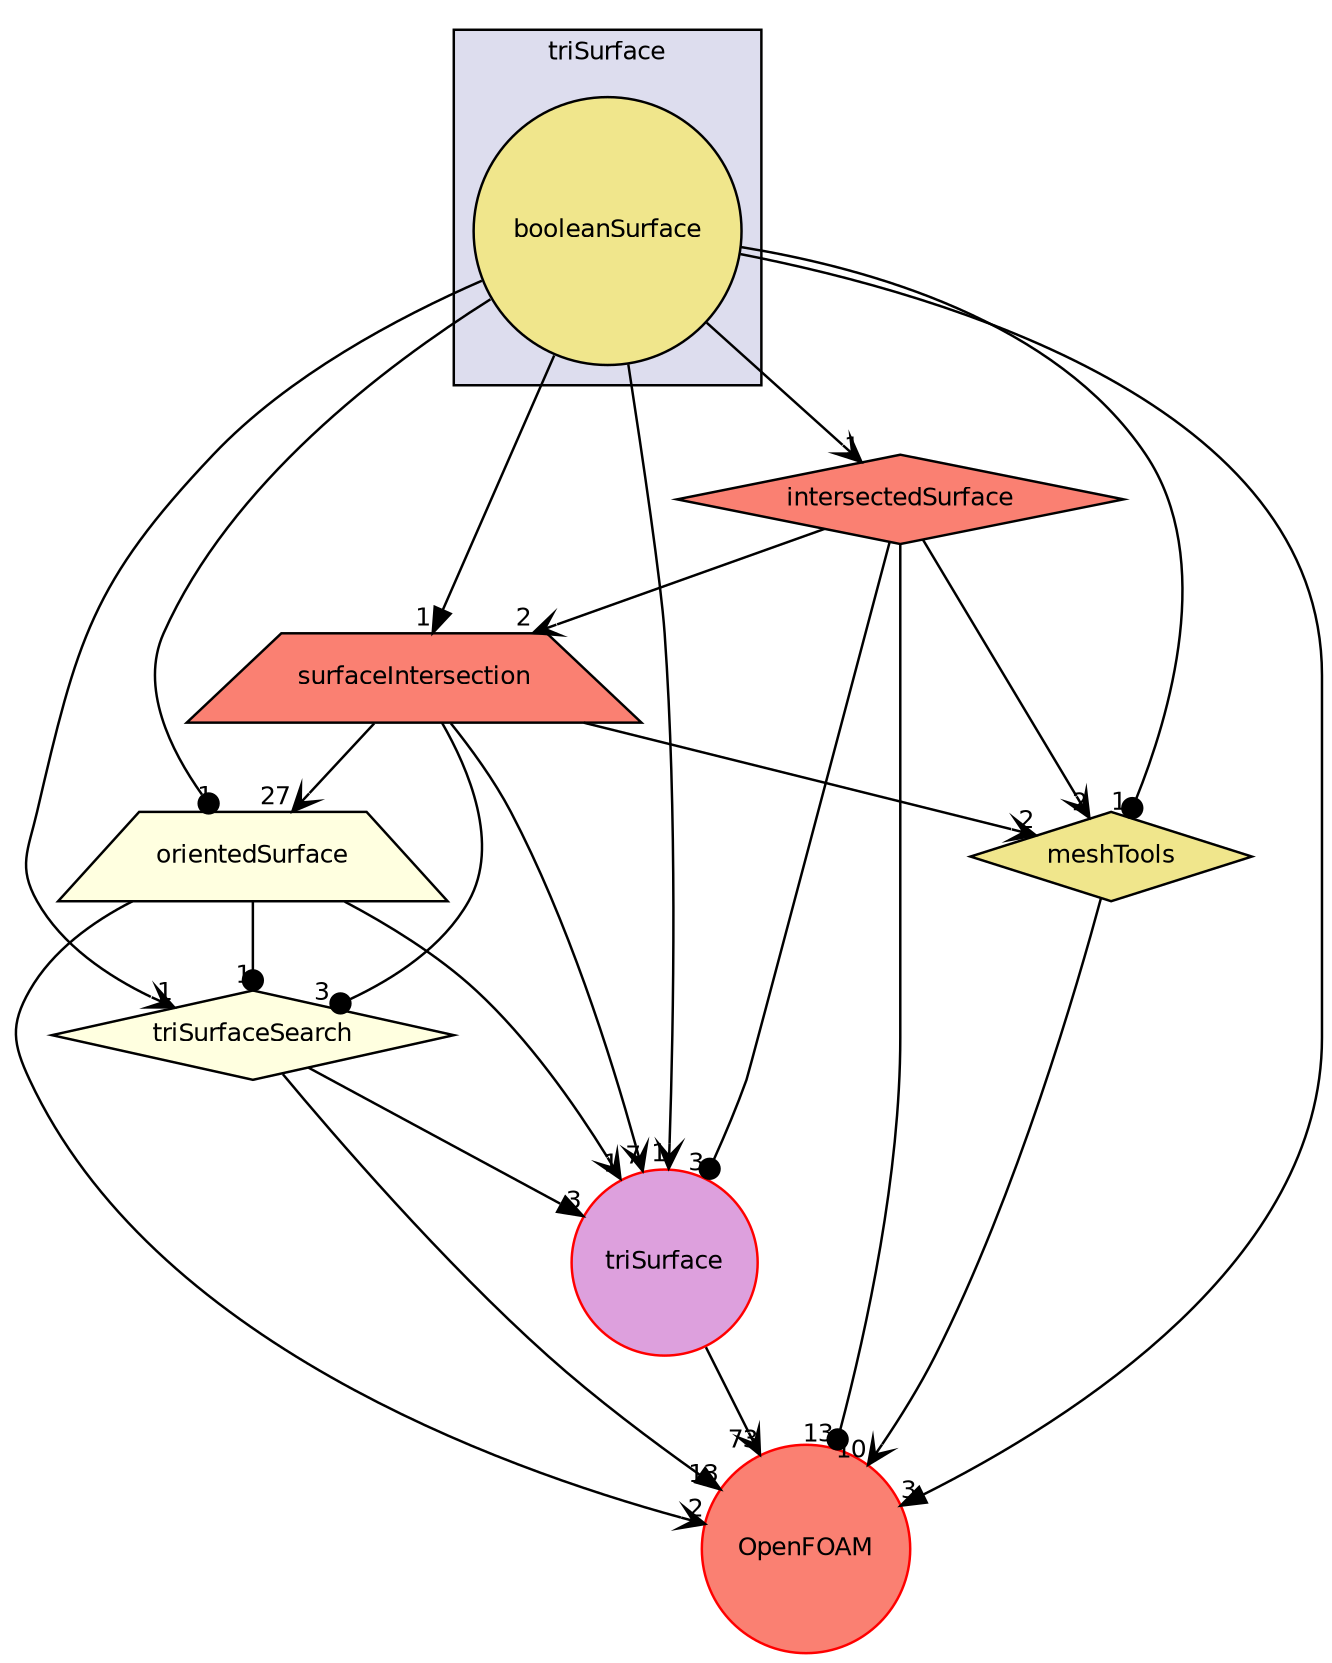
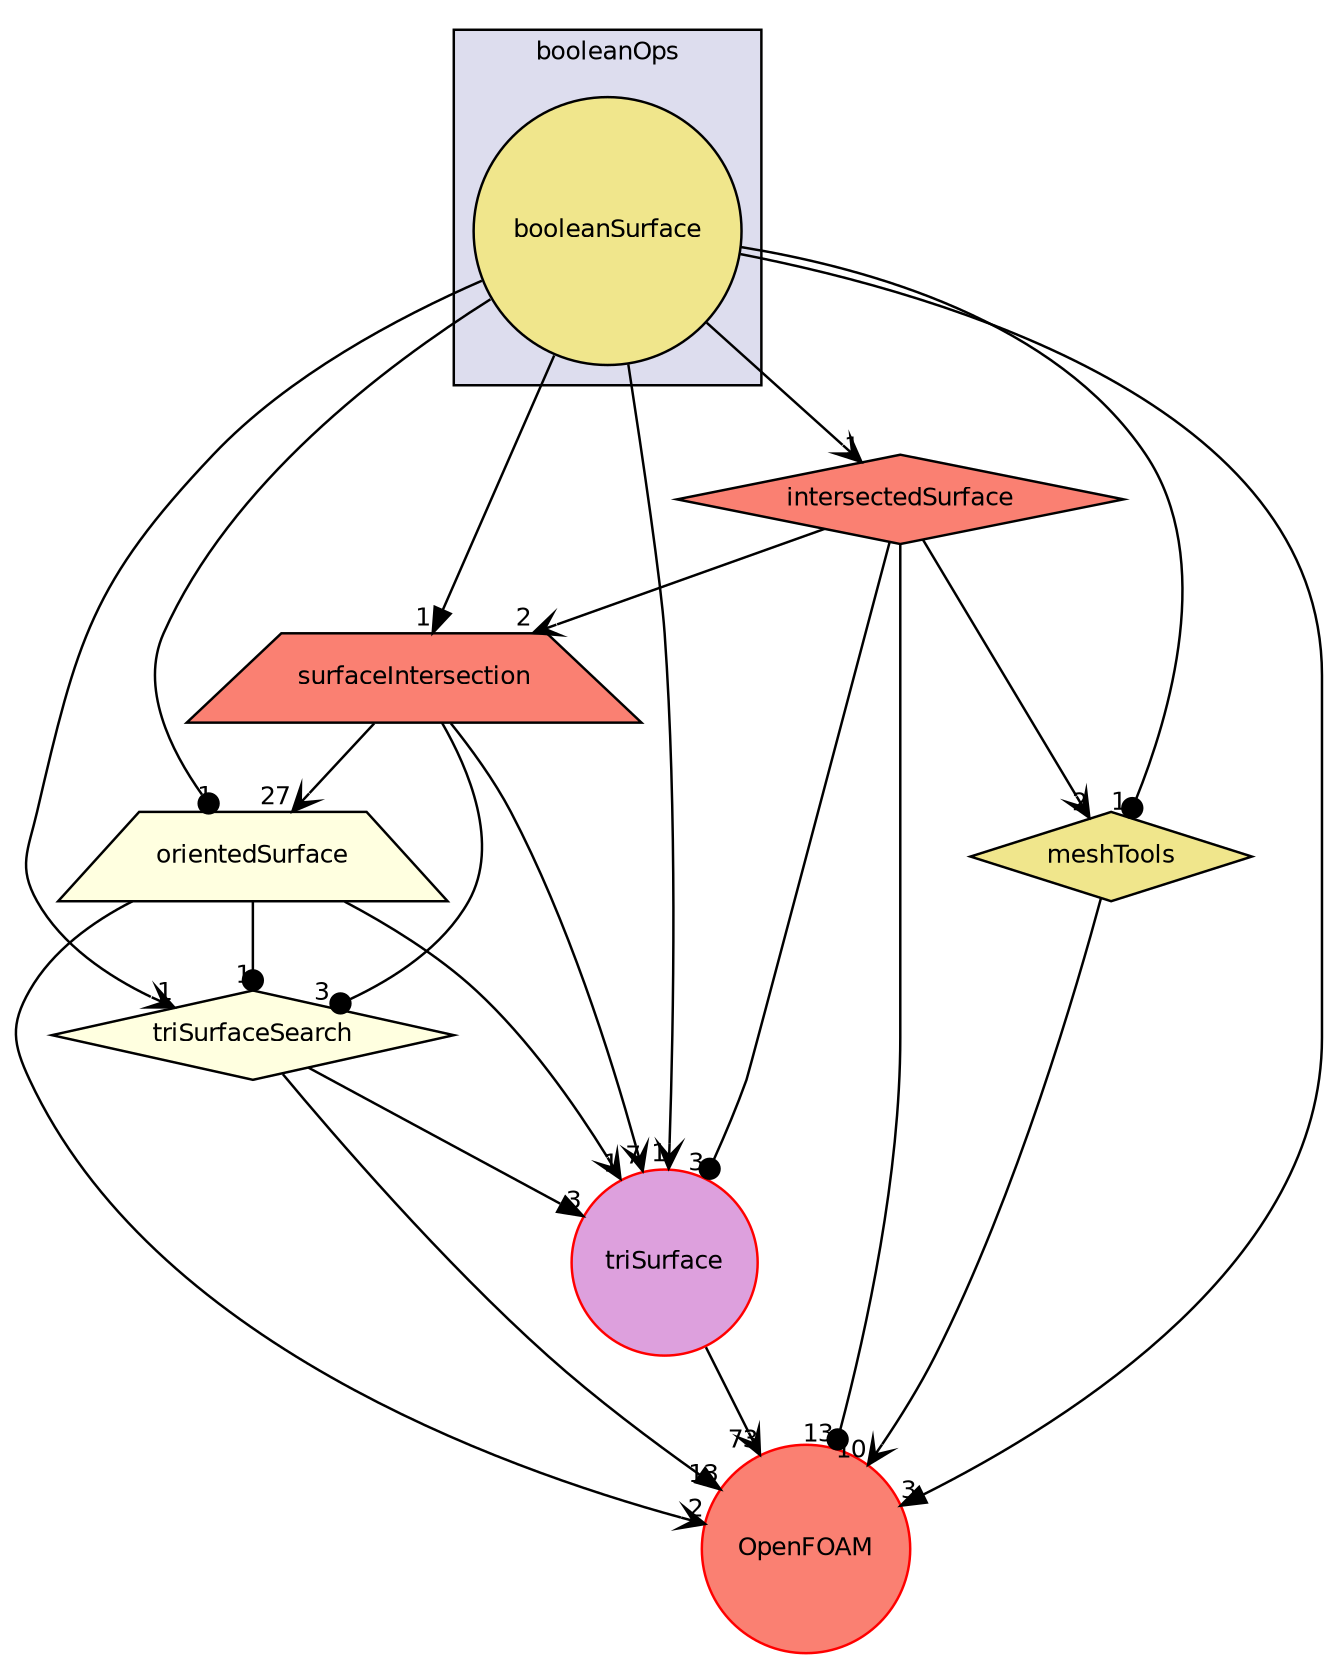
(608, 53) -> (608, 53)
(797, 776) -> none
